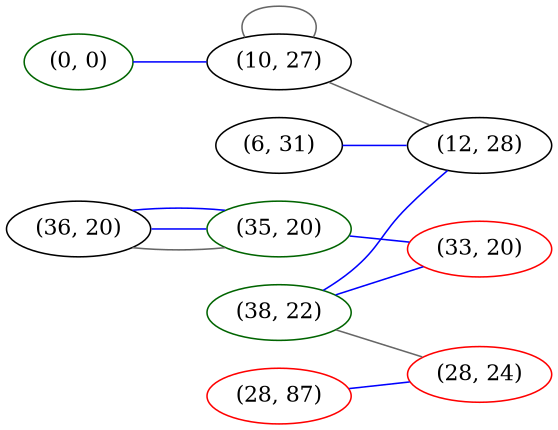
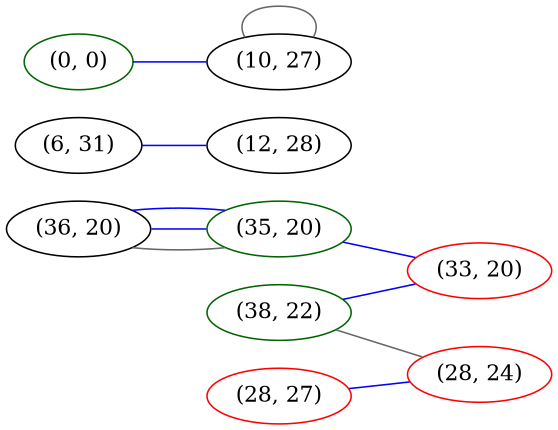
(379, 104) -> none
(389, 228) -> none
(279, 396) -> (279, 396)
